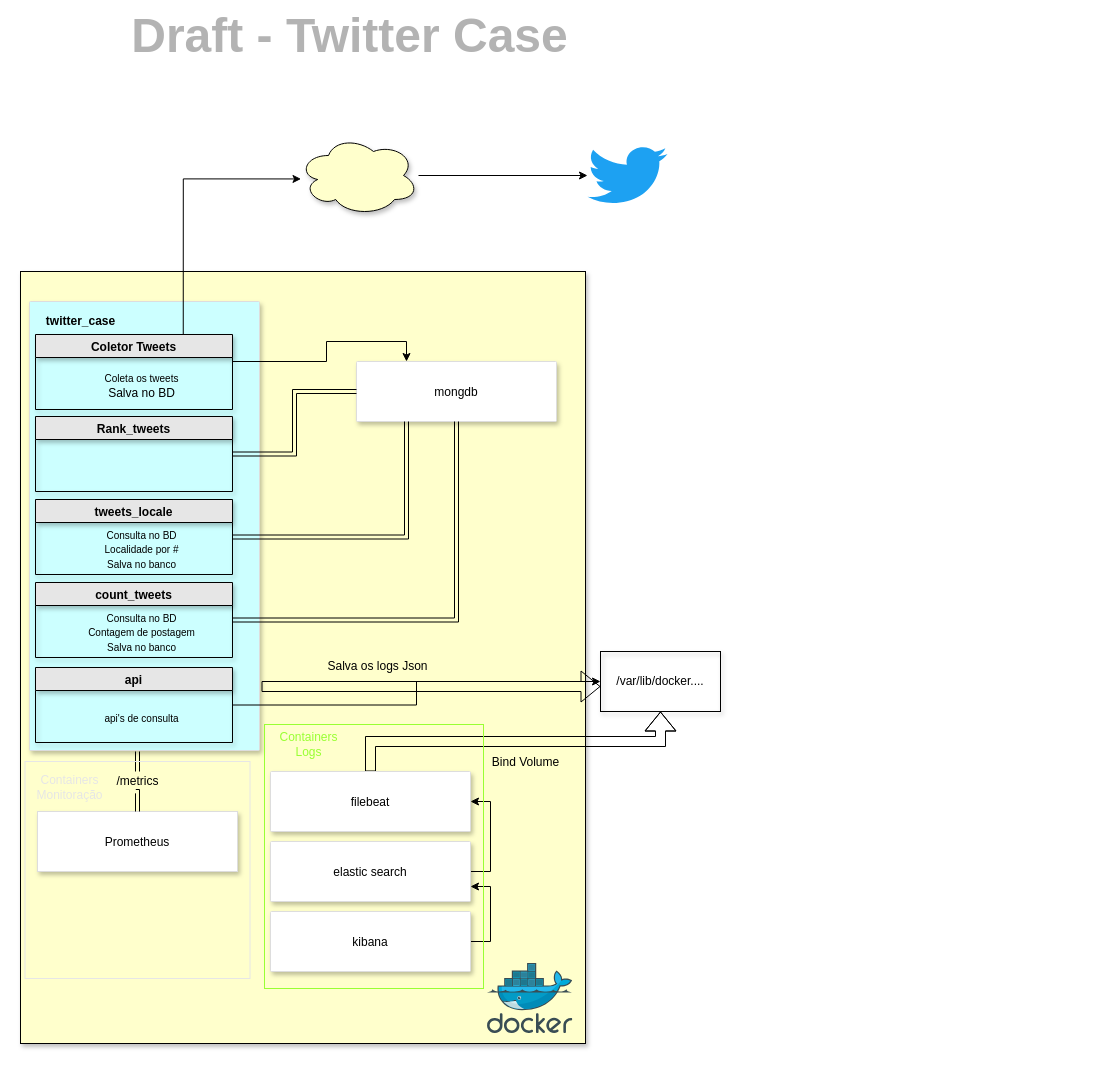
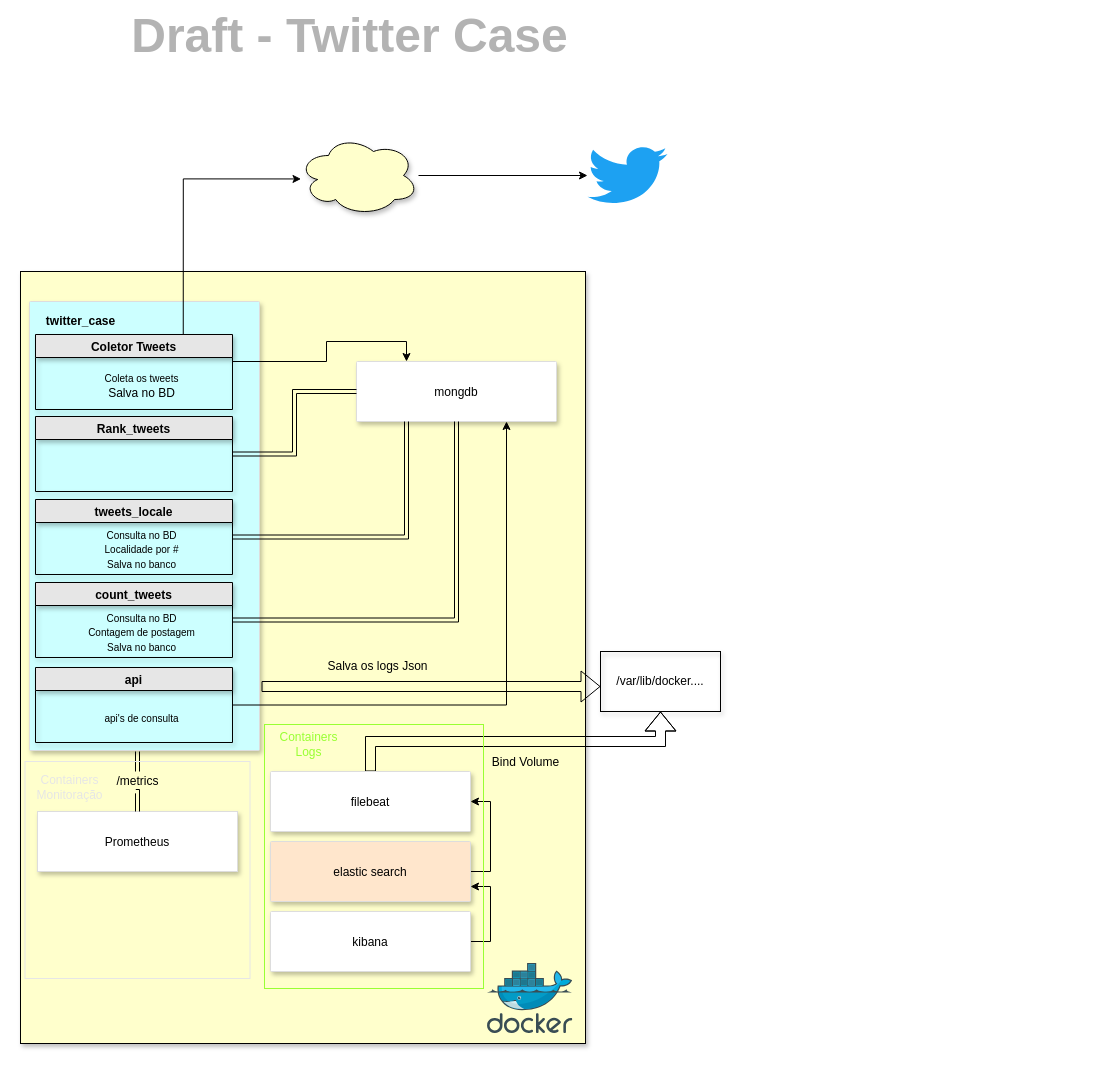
(417, 696) -> (507, 613)
(371, 872) -> (371, 872)
